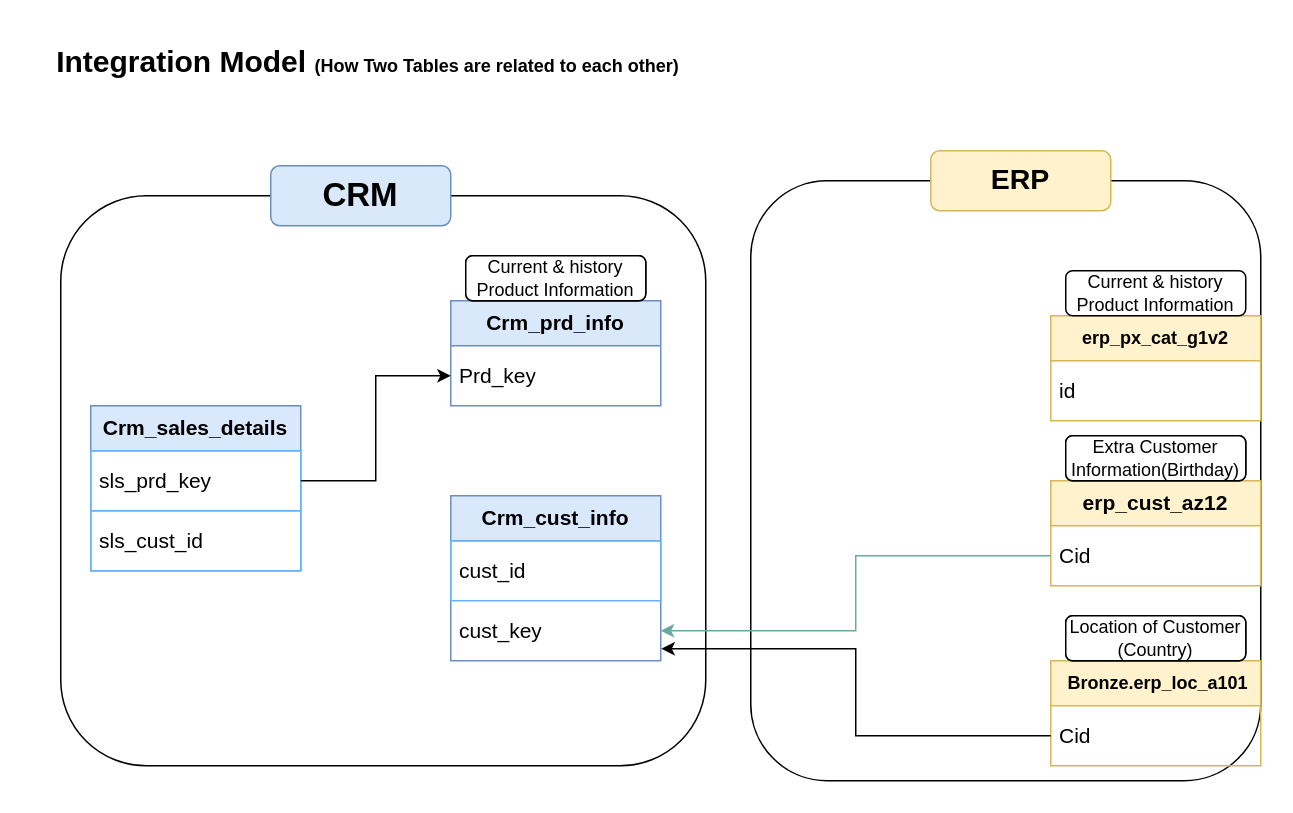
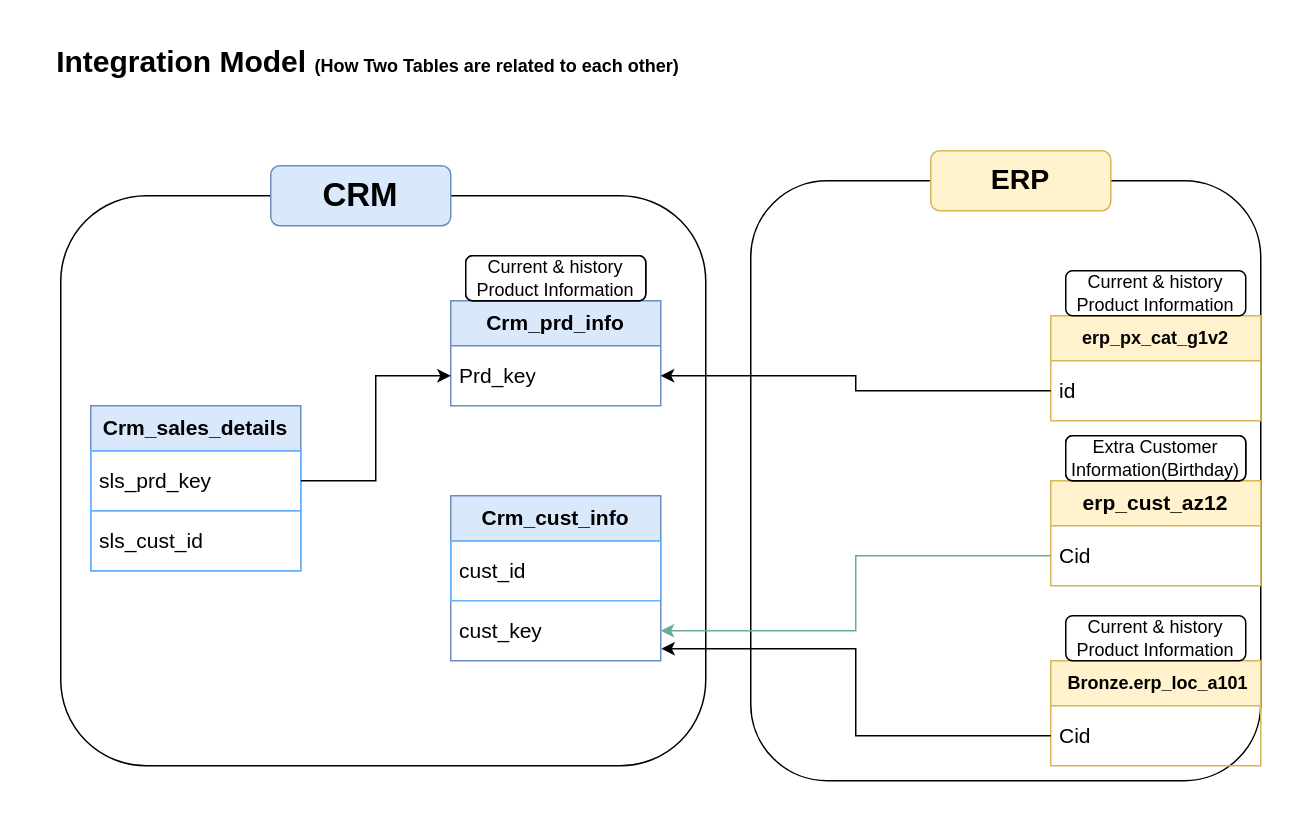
none -> (856, 387)
(1156, 638) -> none
